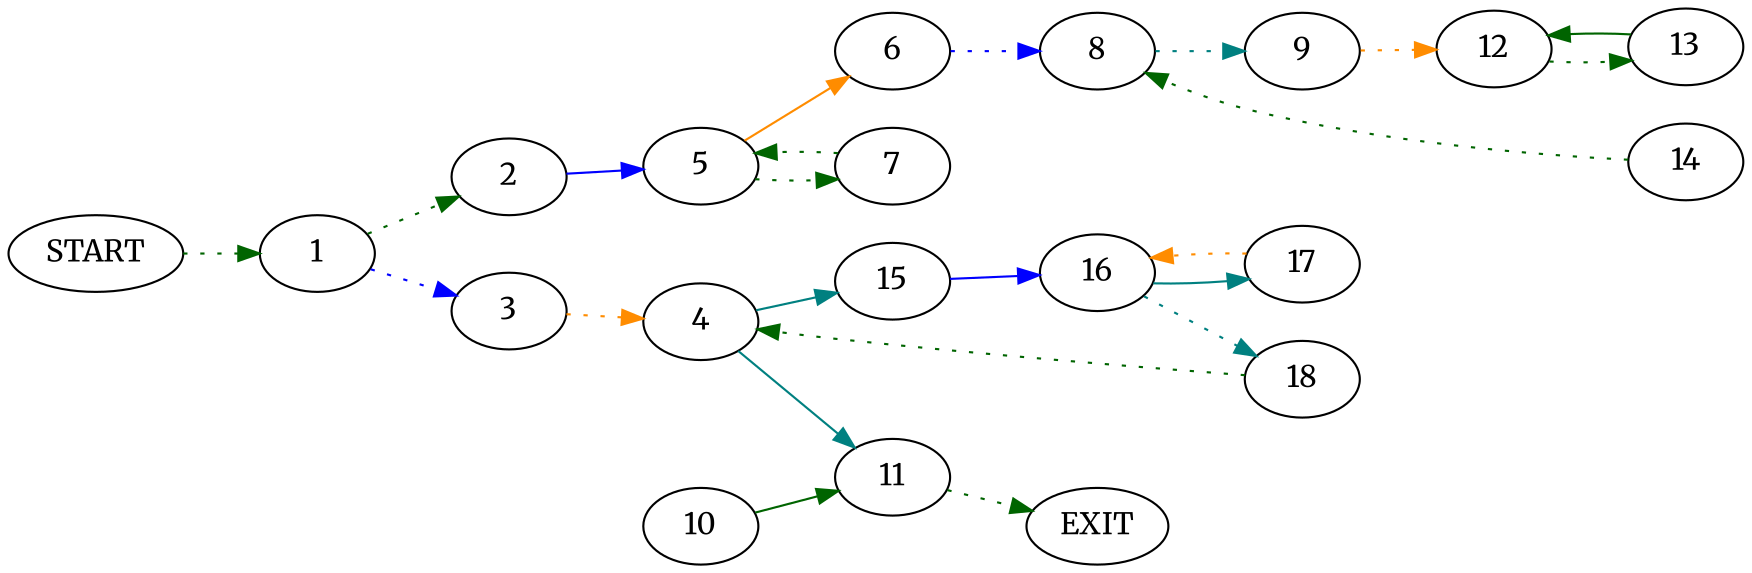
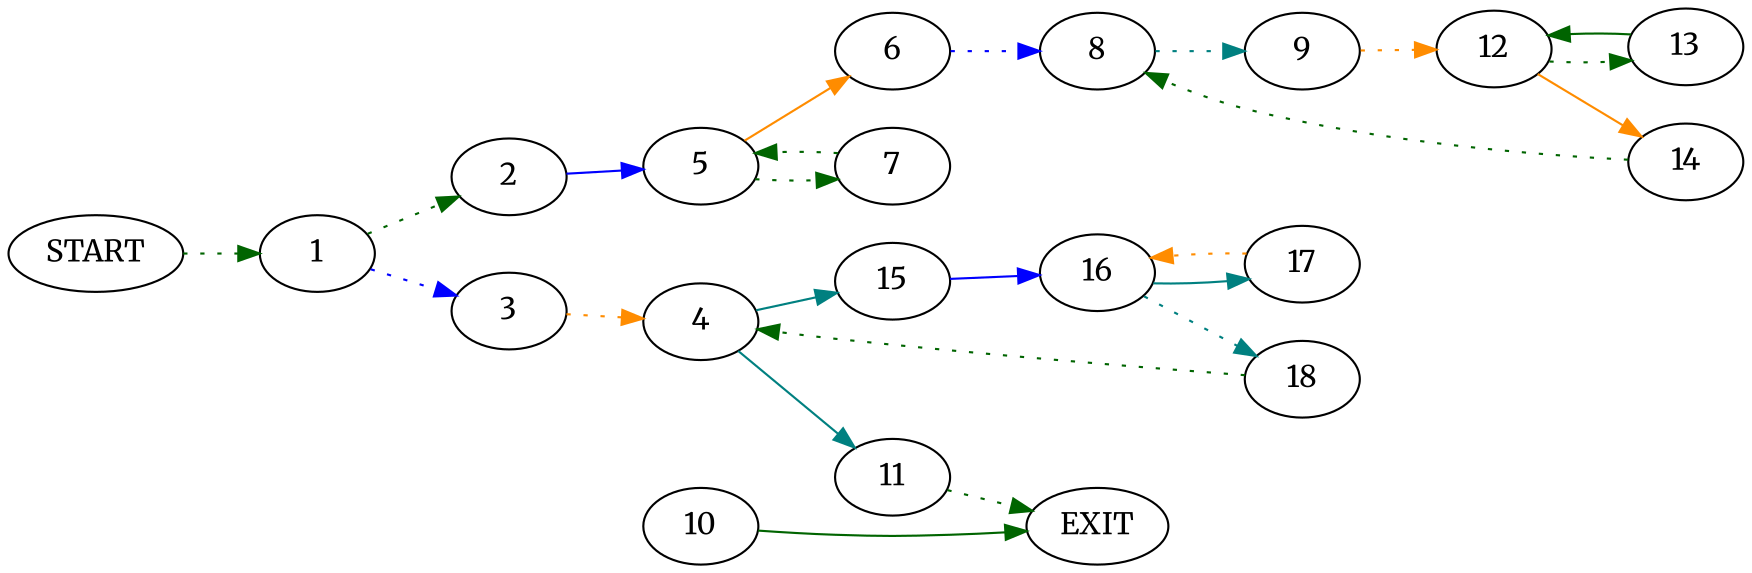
none -> (1580, 100)
(786, 504) -> (882, 536)
